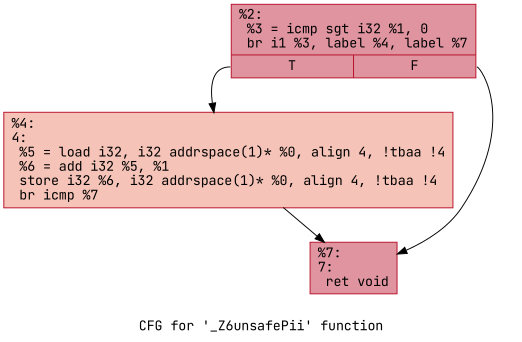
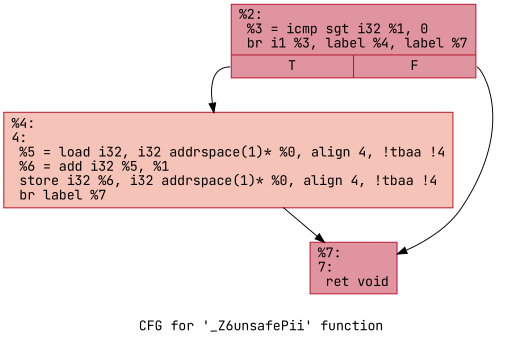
(55, 195) -> (59, 195)
